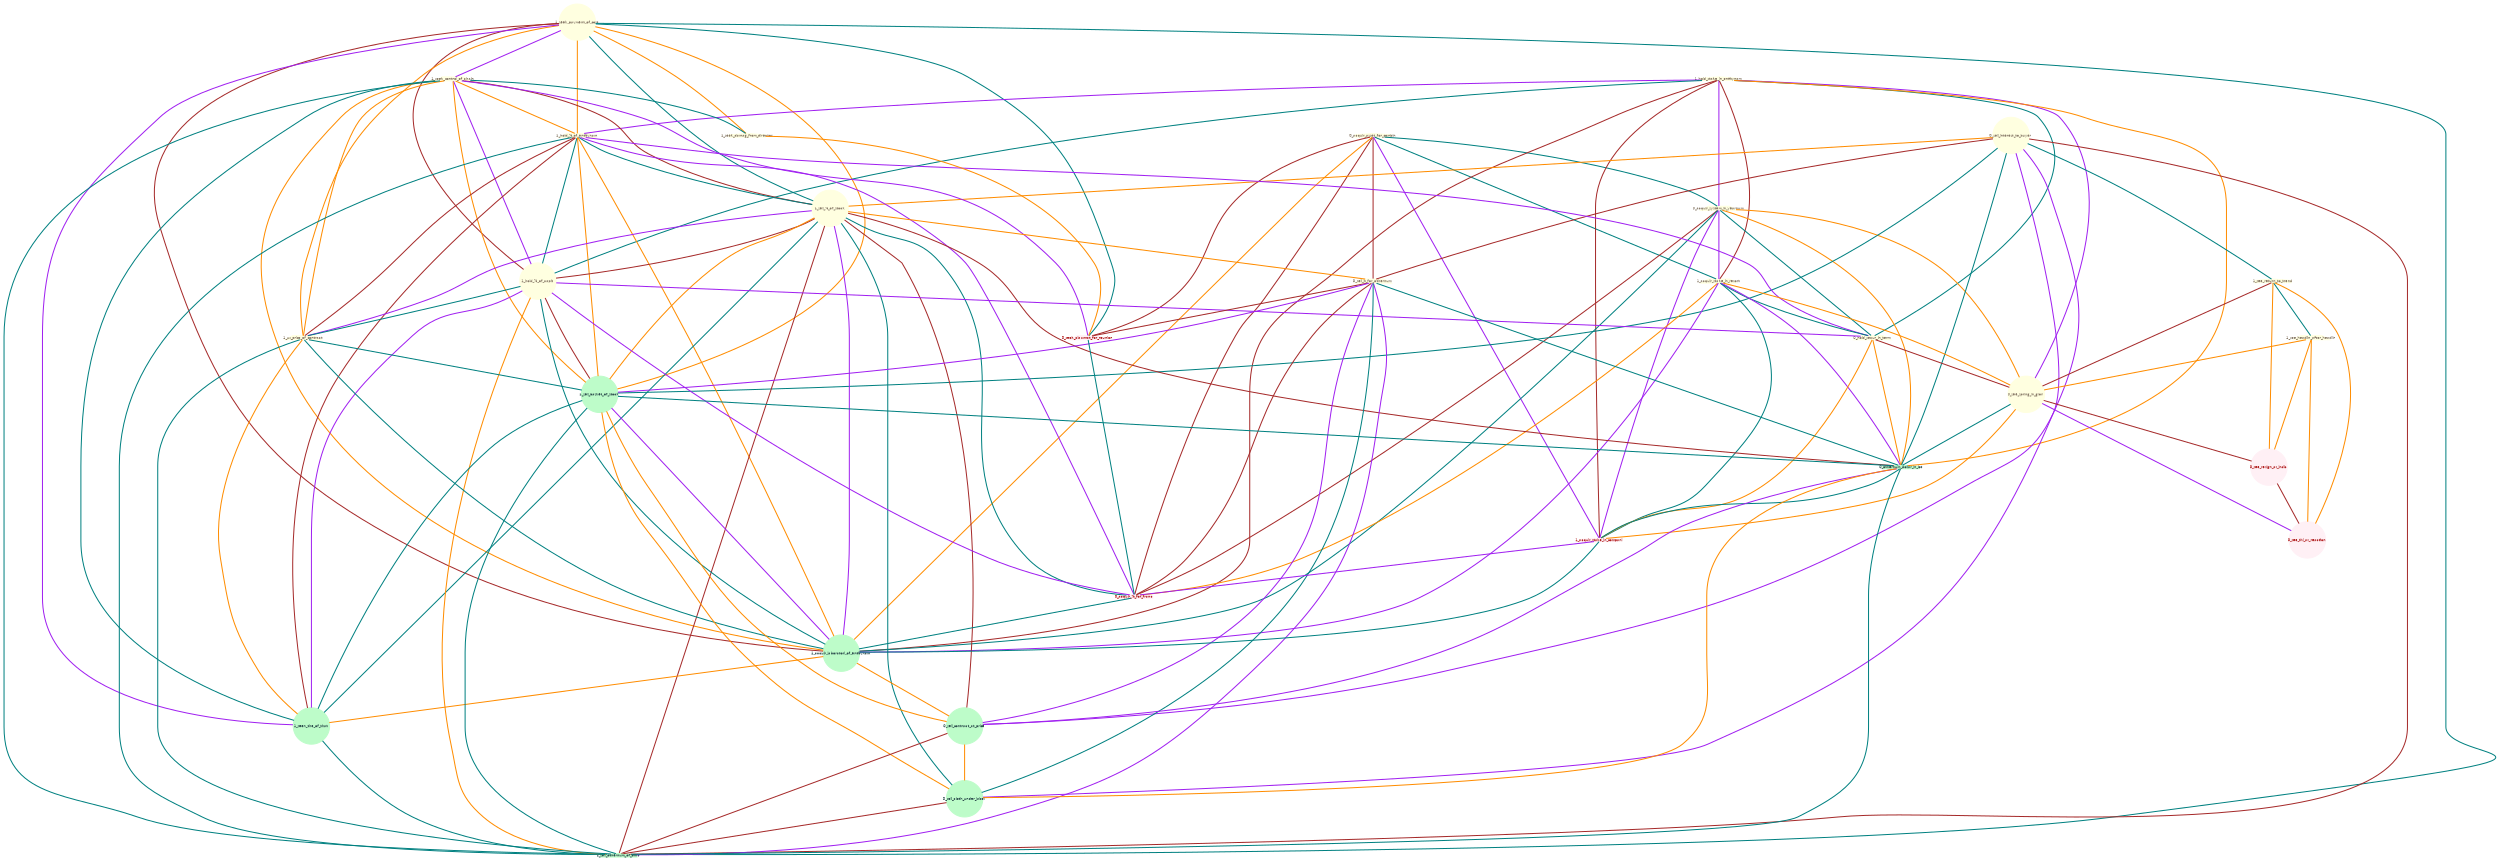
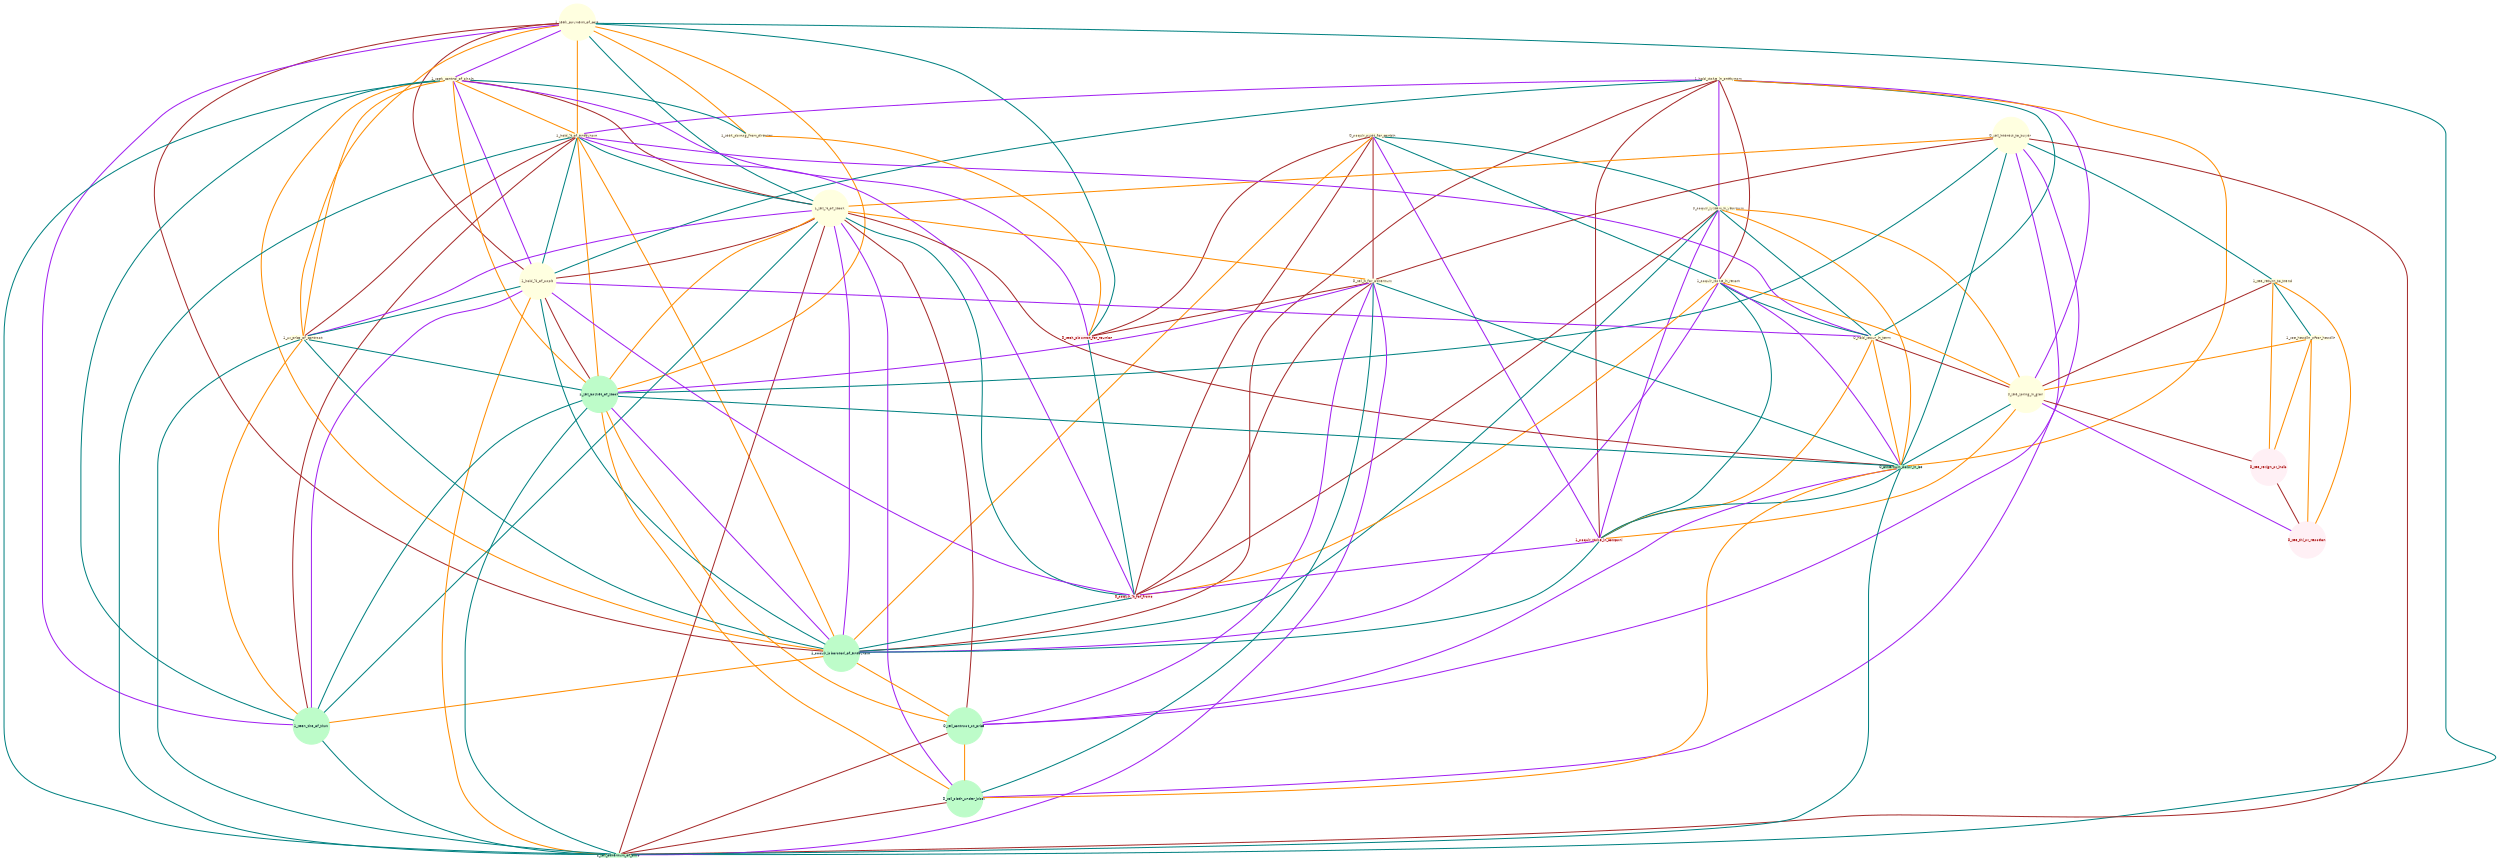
(888, 493) -> (888, 493)
